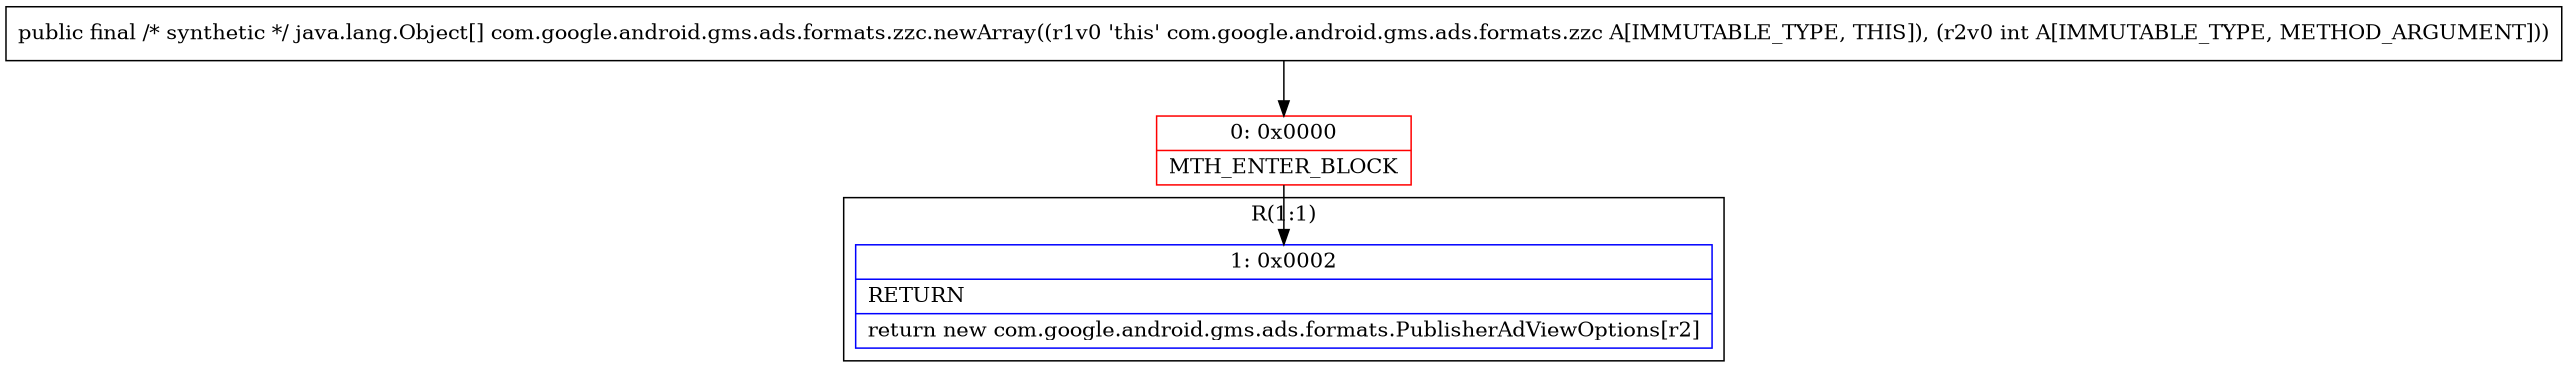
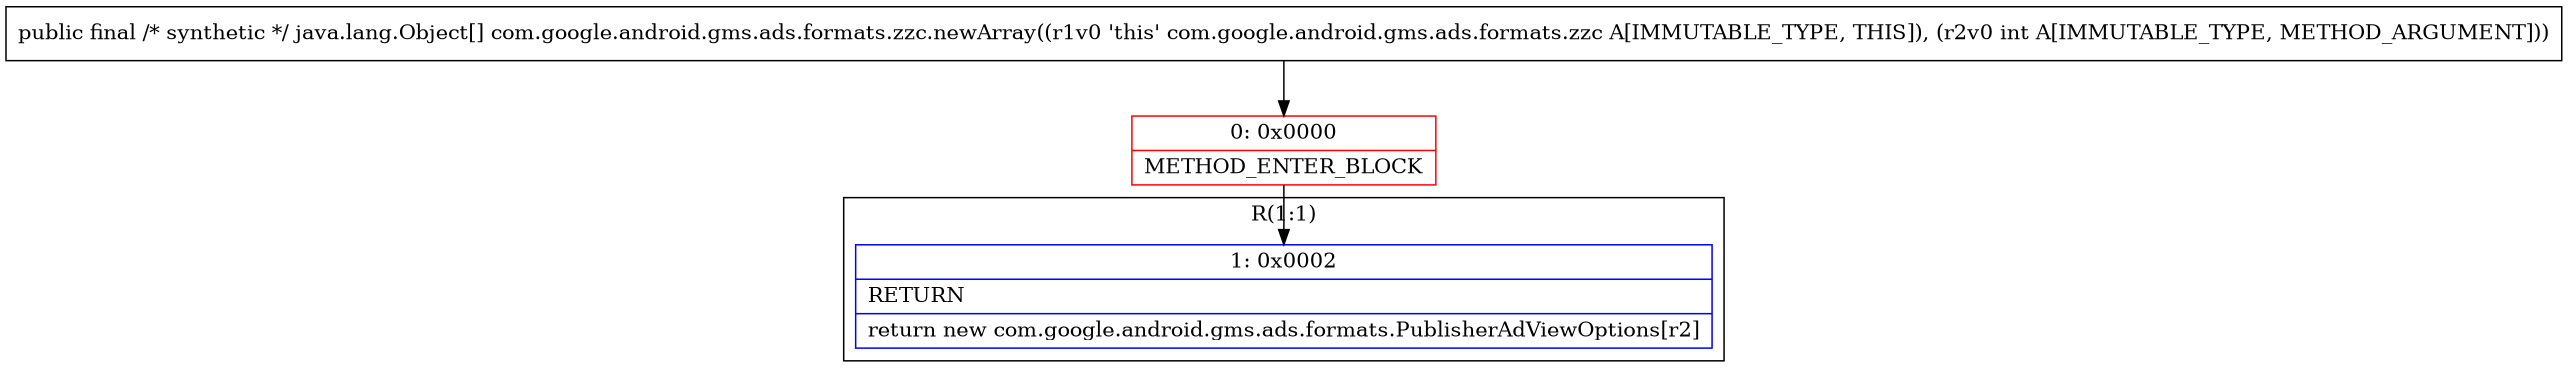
(1284, 167) -> (1284, 167)
